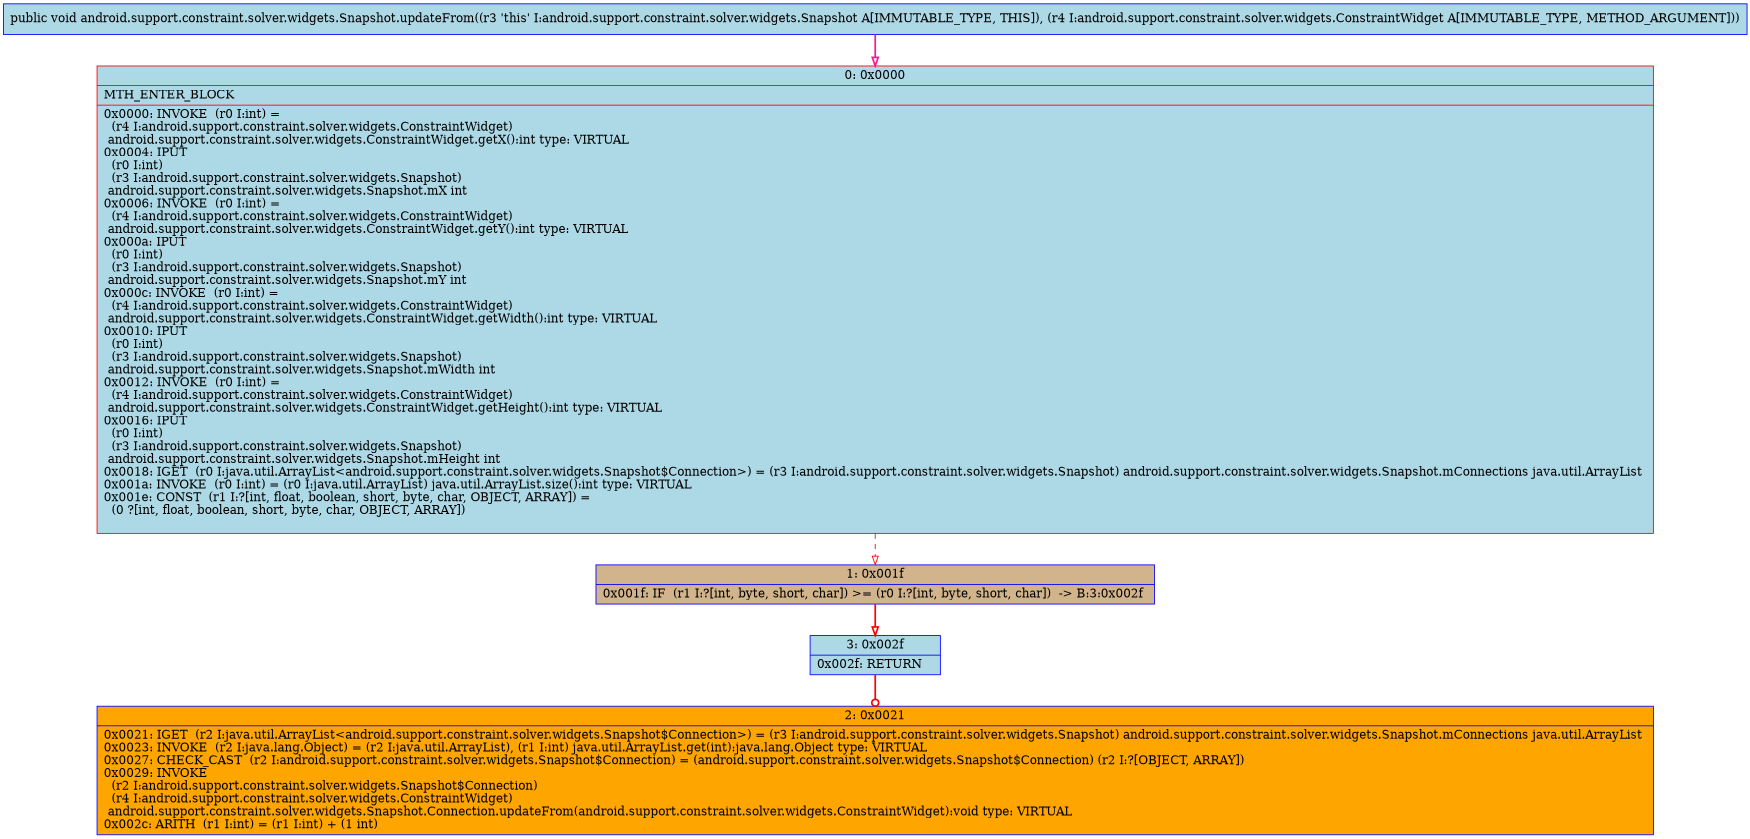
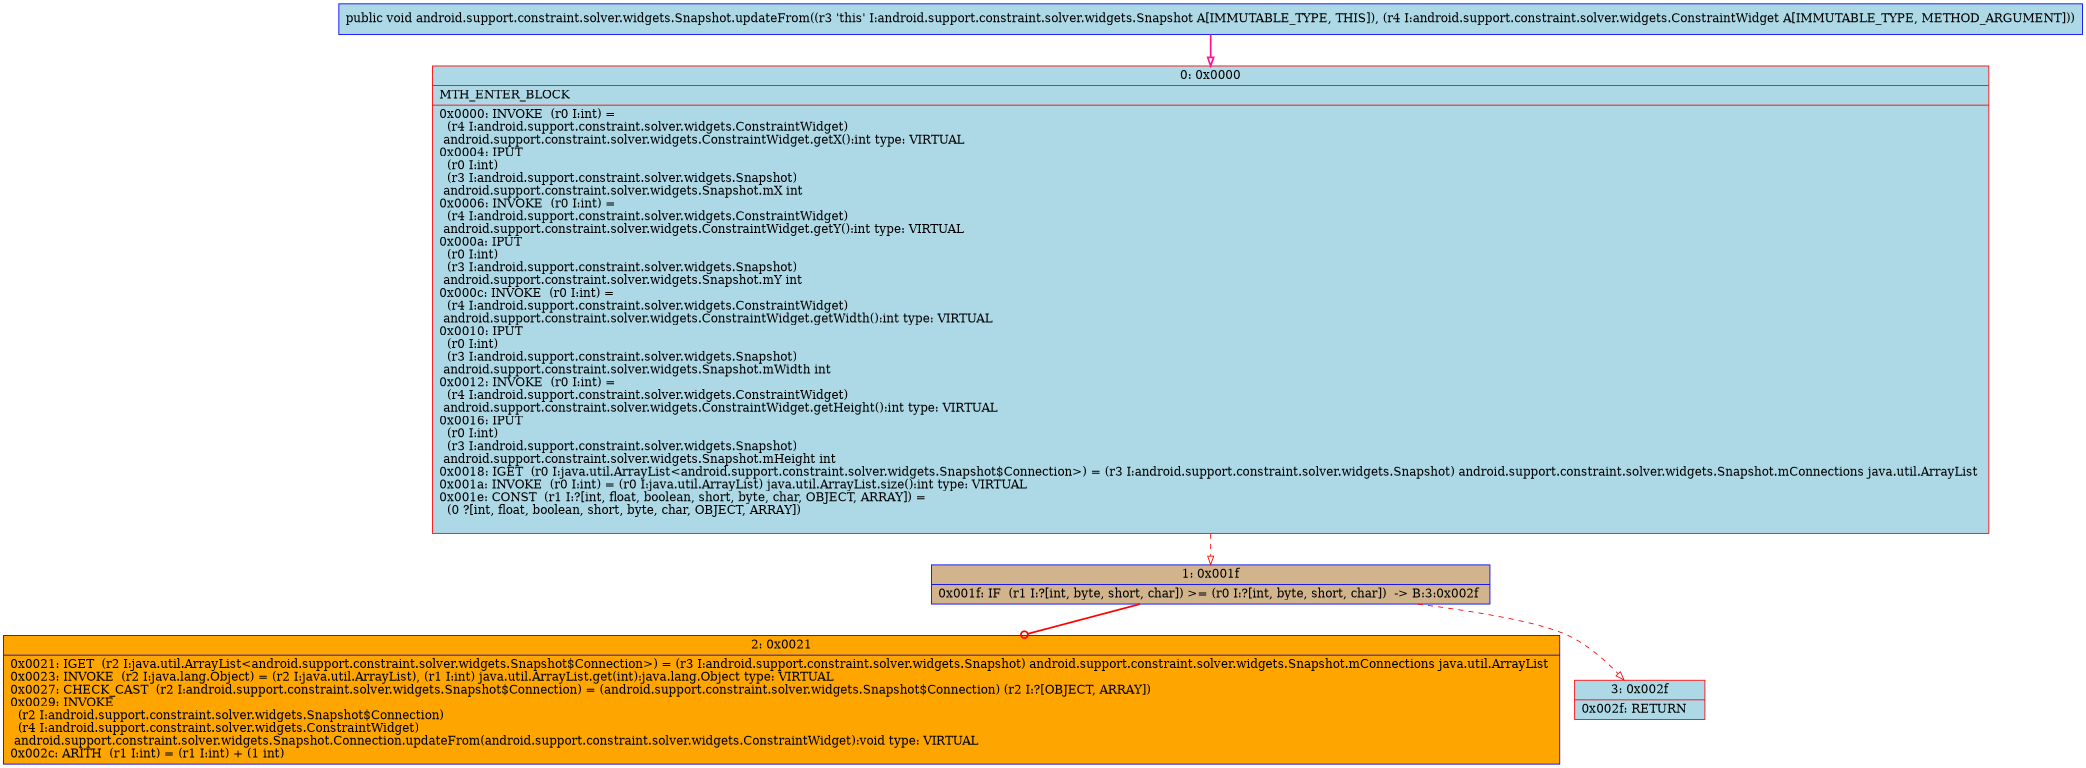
(875, 616) -> (1525, 622)
(875, 655) -> (1640, 700)
(875, 687) -> (1084, 619)
